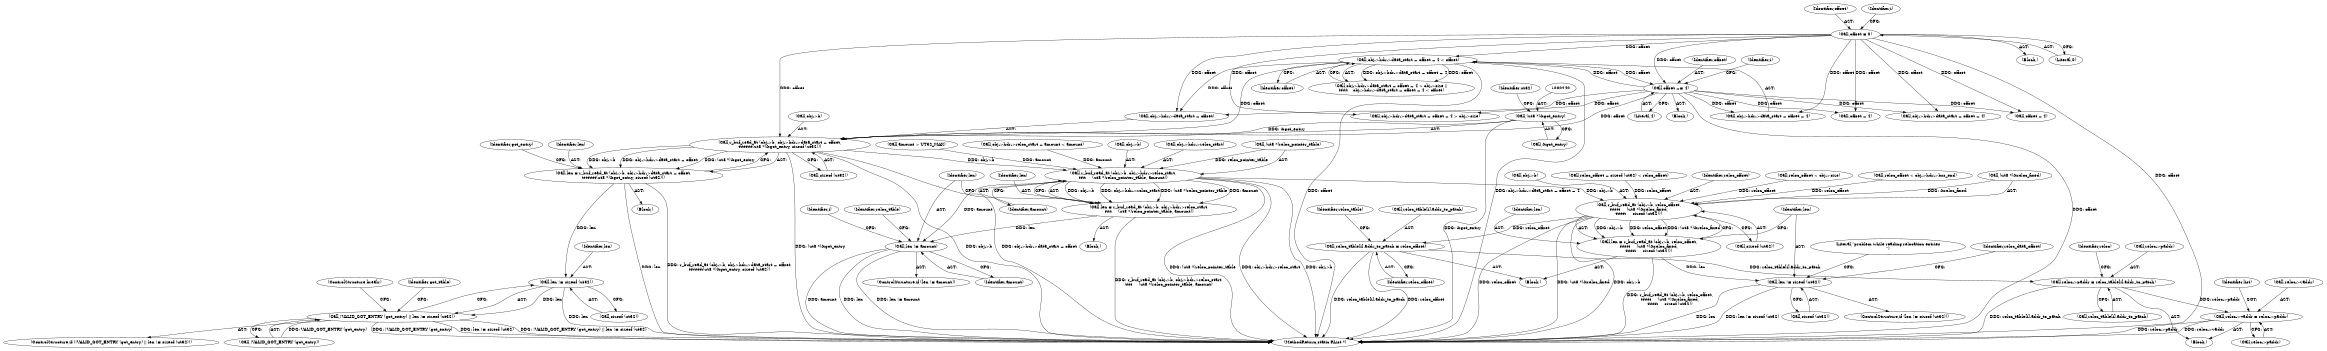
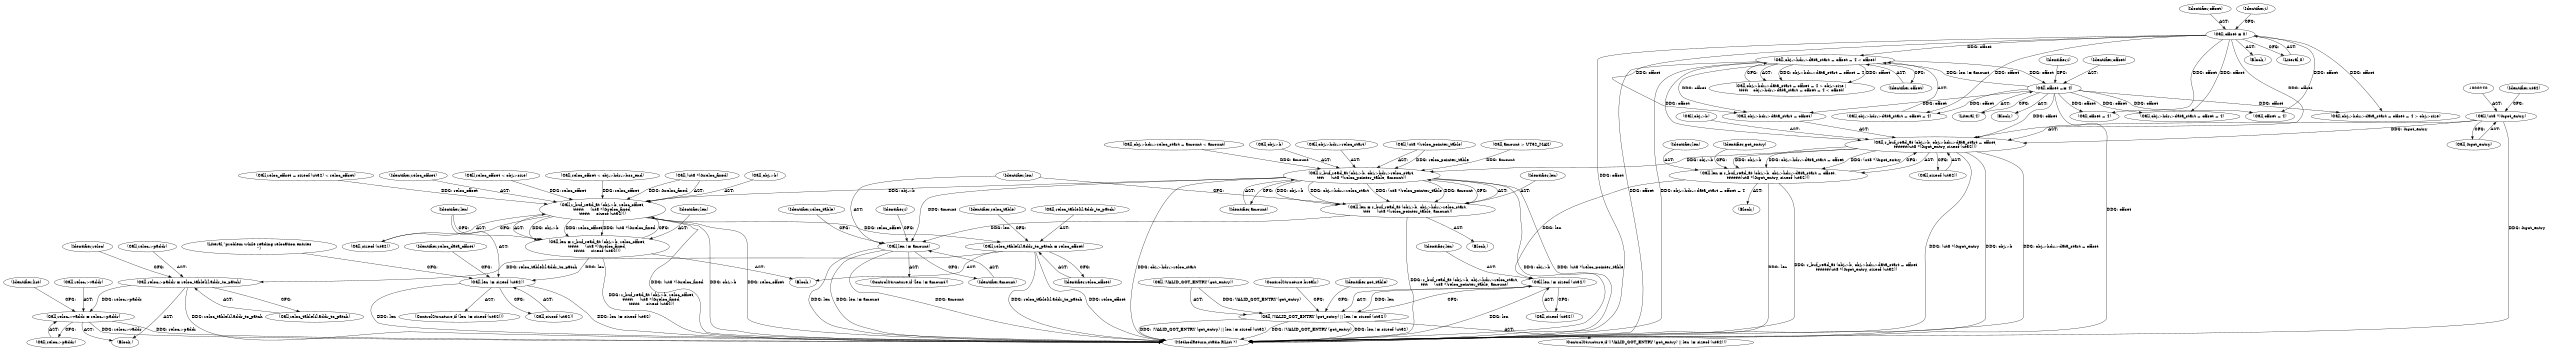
(1713, 43) -> none
(1605, 73) -> (1968, 73)
(2253, 300) -> (71, 300)
(275, 321) -> none
